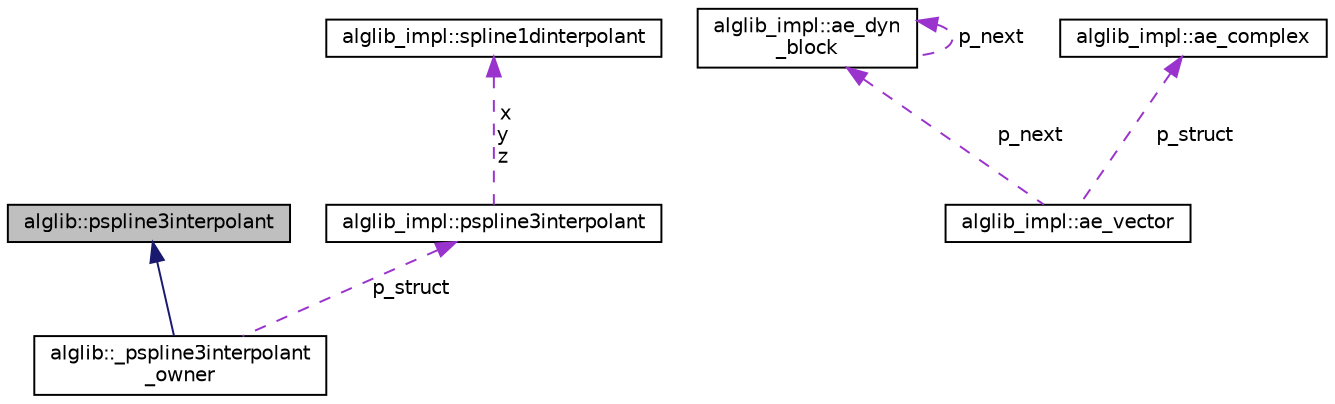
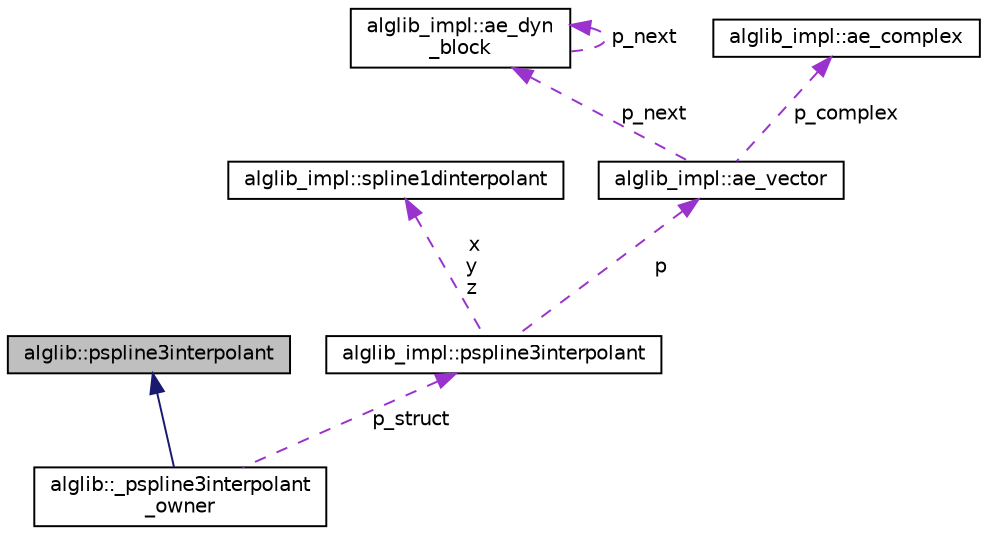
(1192, 136) -> (844, 115)
none -> (599, 274)
